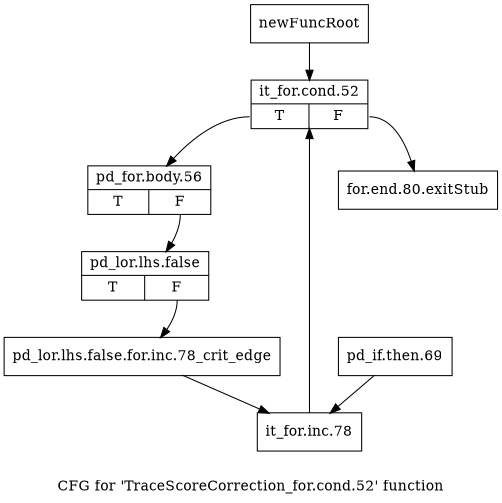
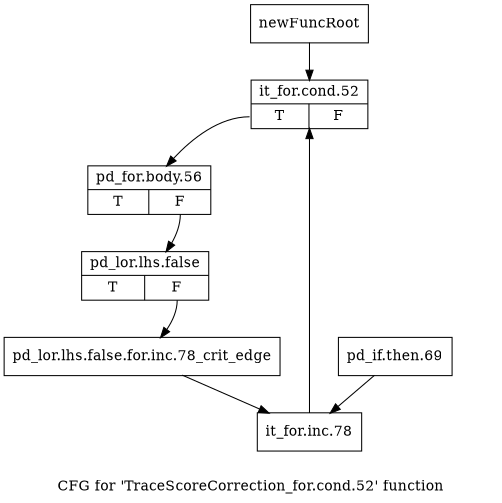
(418, 190) -> none
